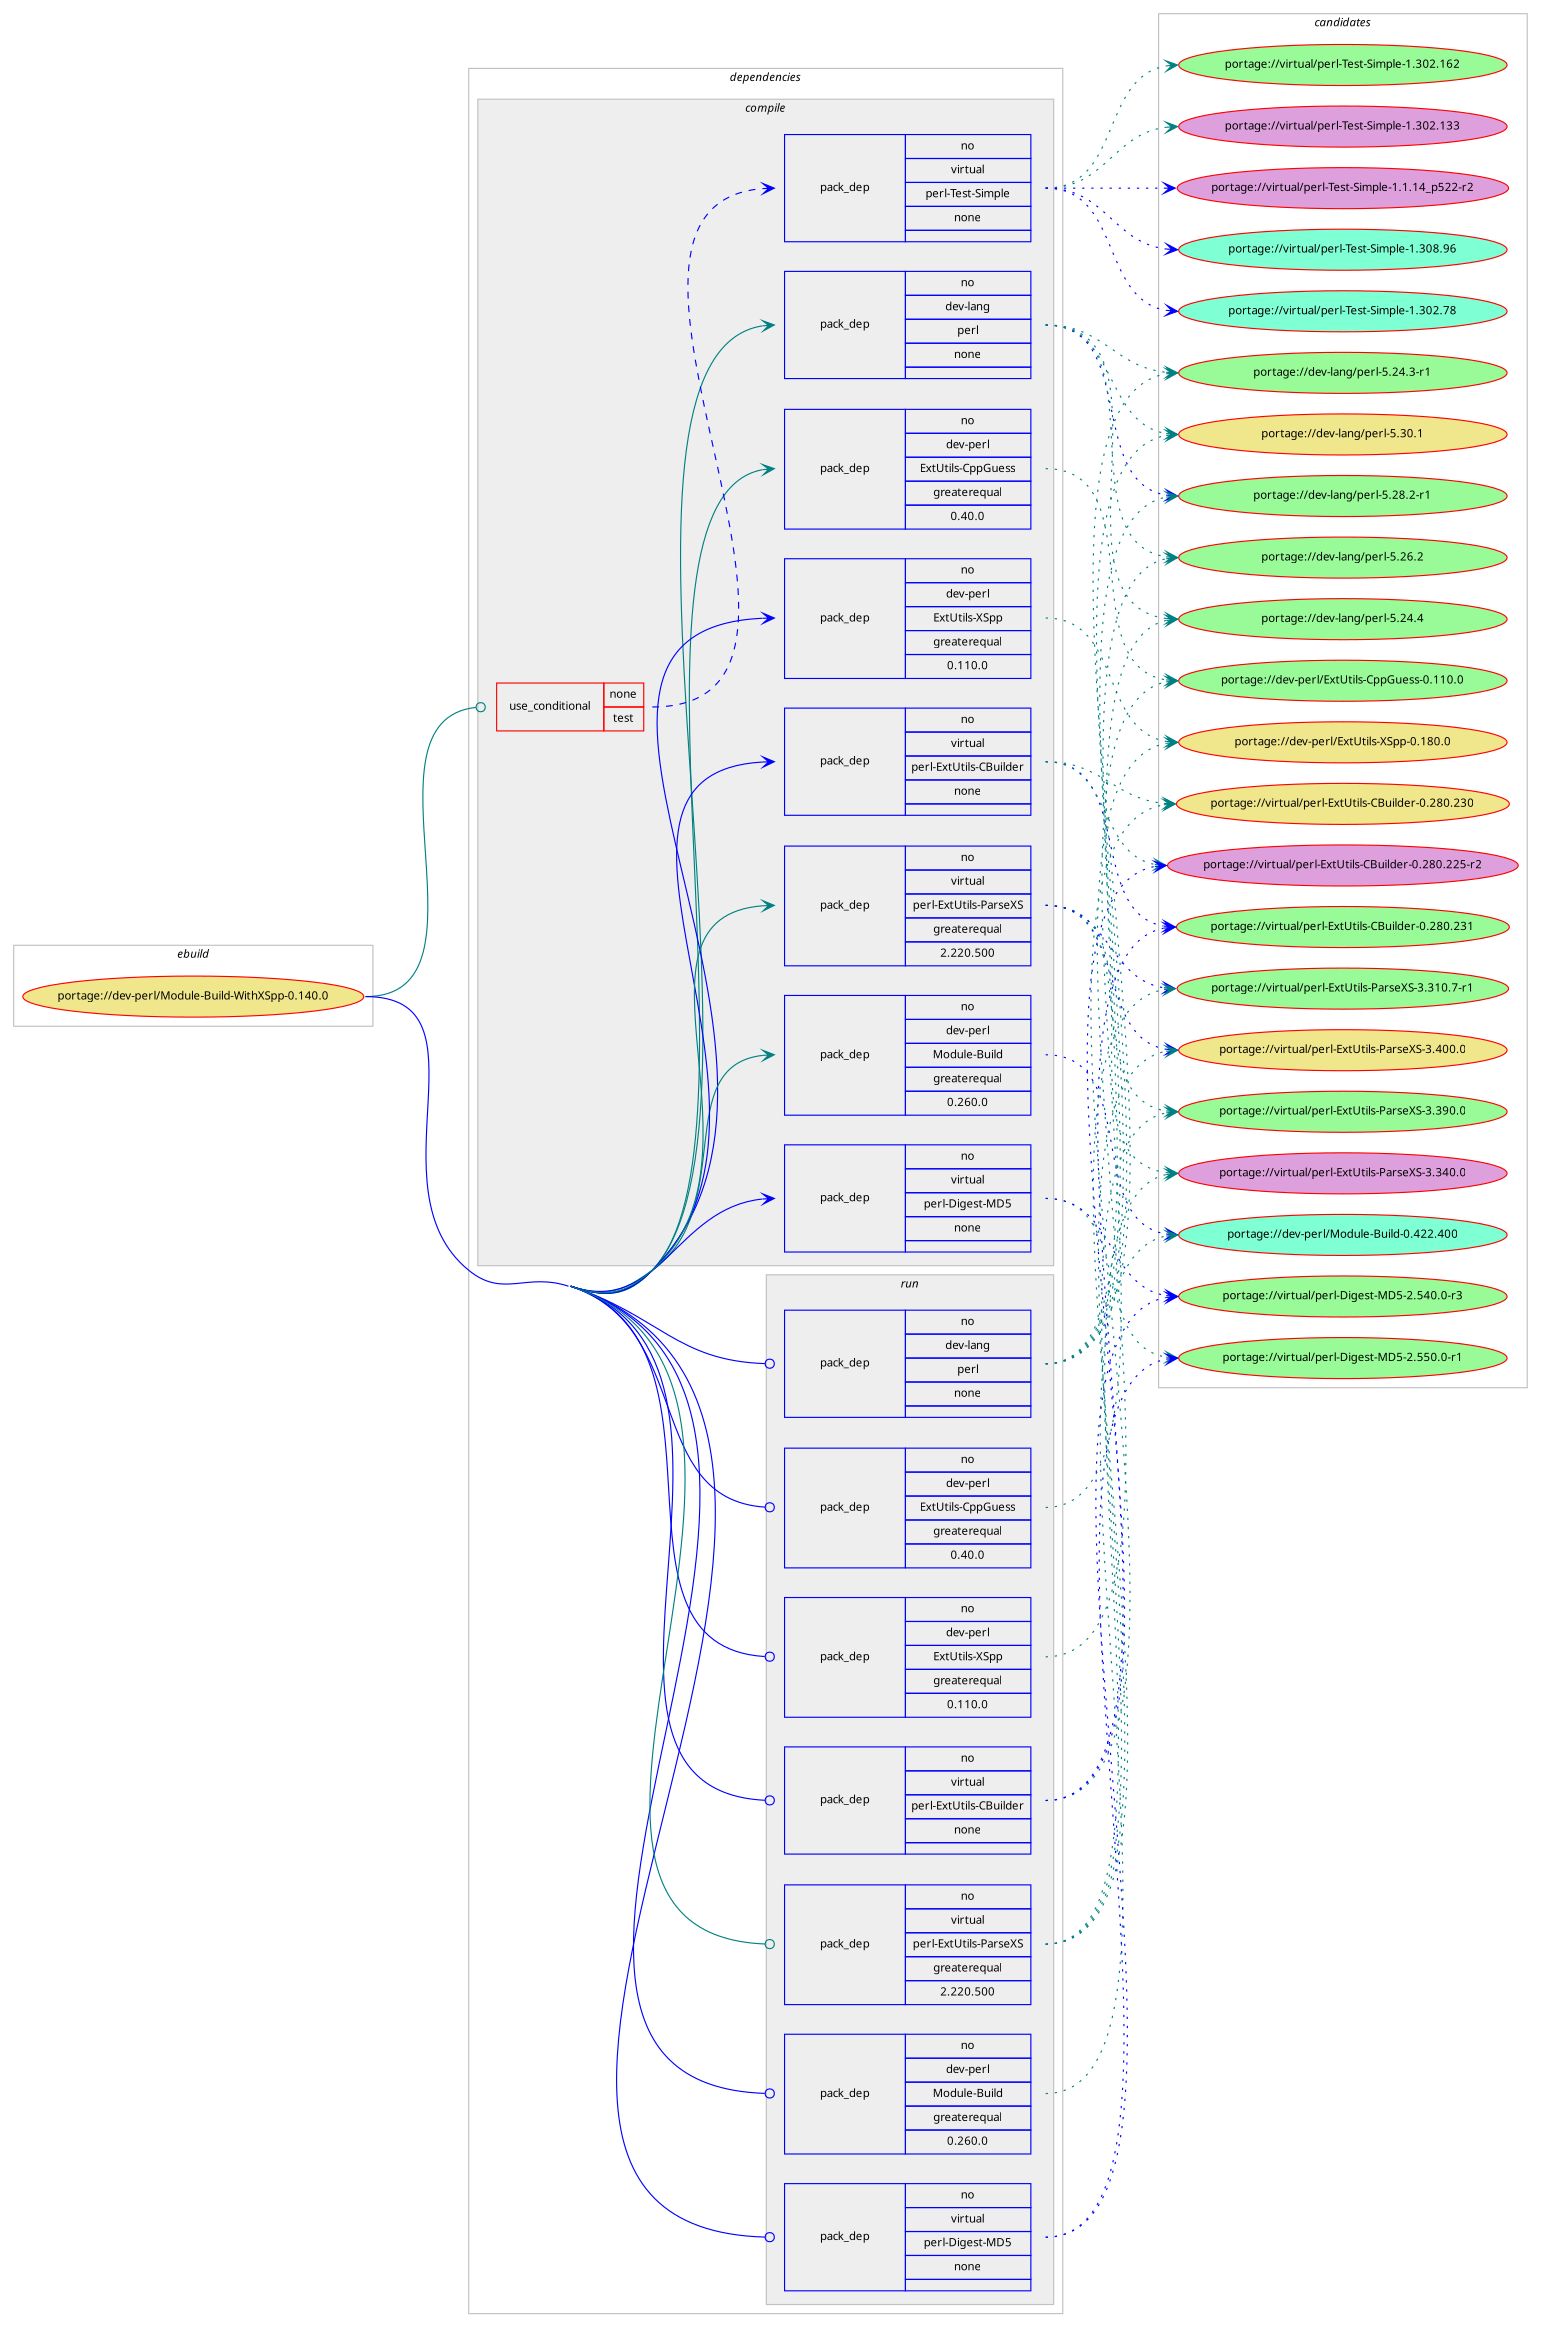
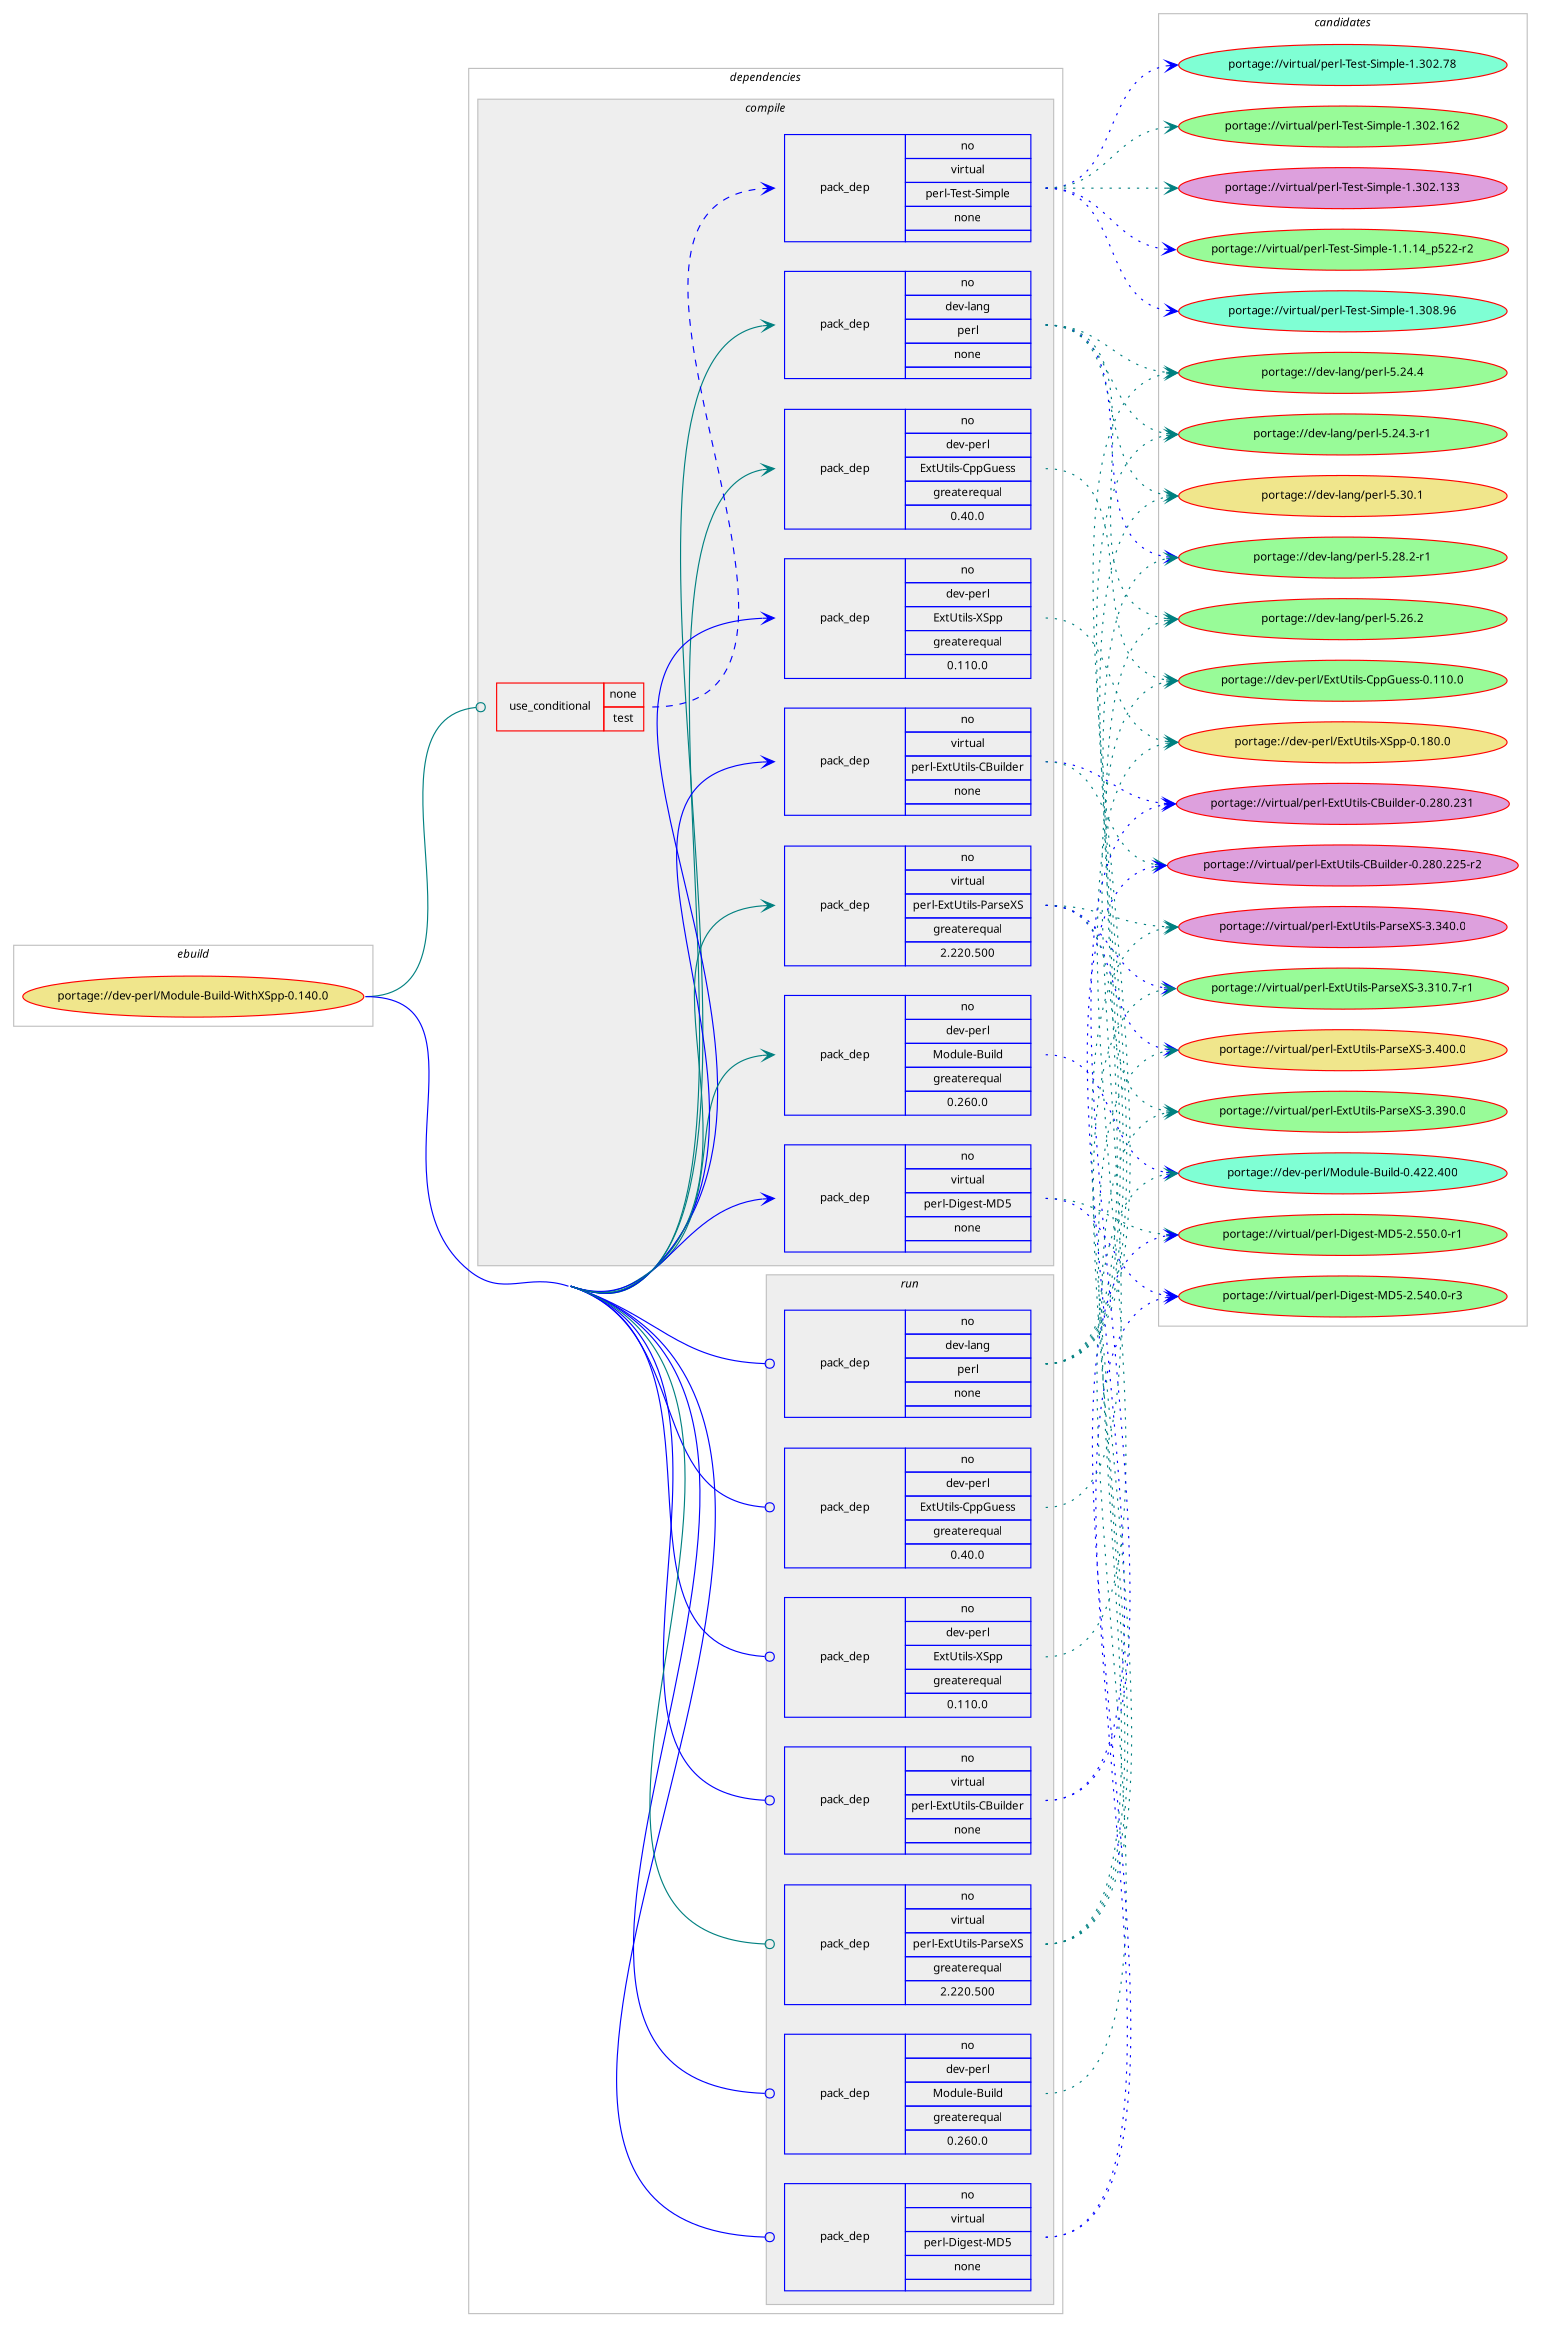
(1343, 188) -> (1343, 250)
(1343, 804) -> none
(1343, 927) -> (1343, 804)
